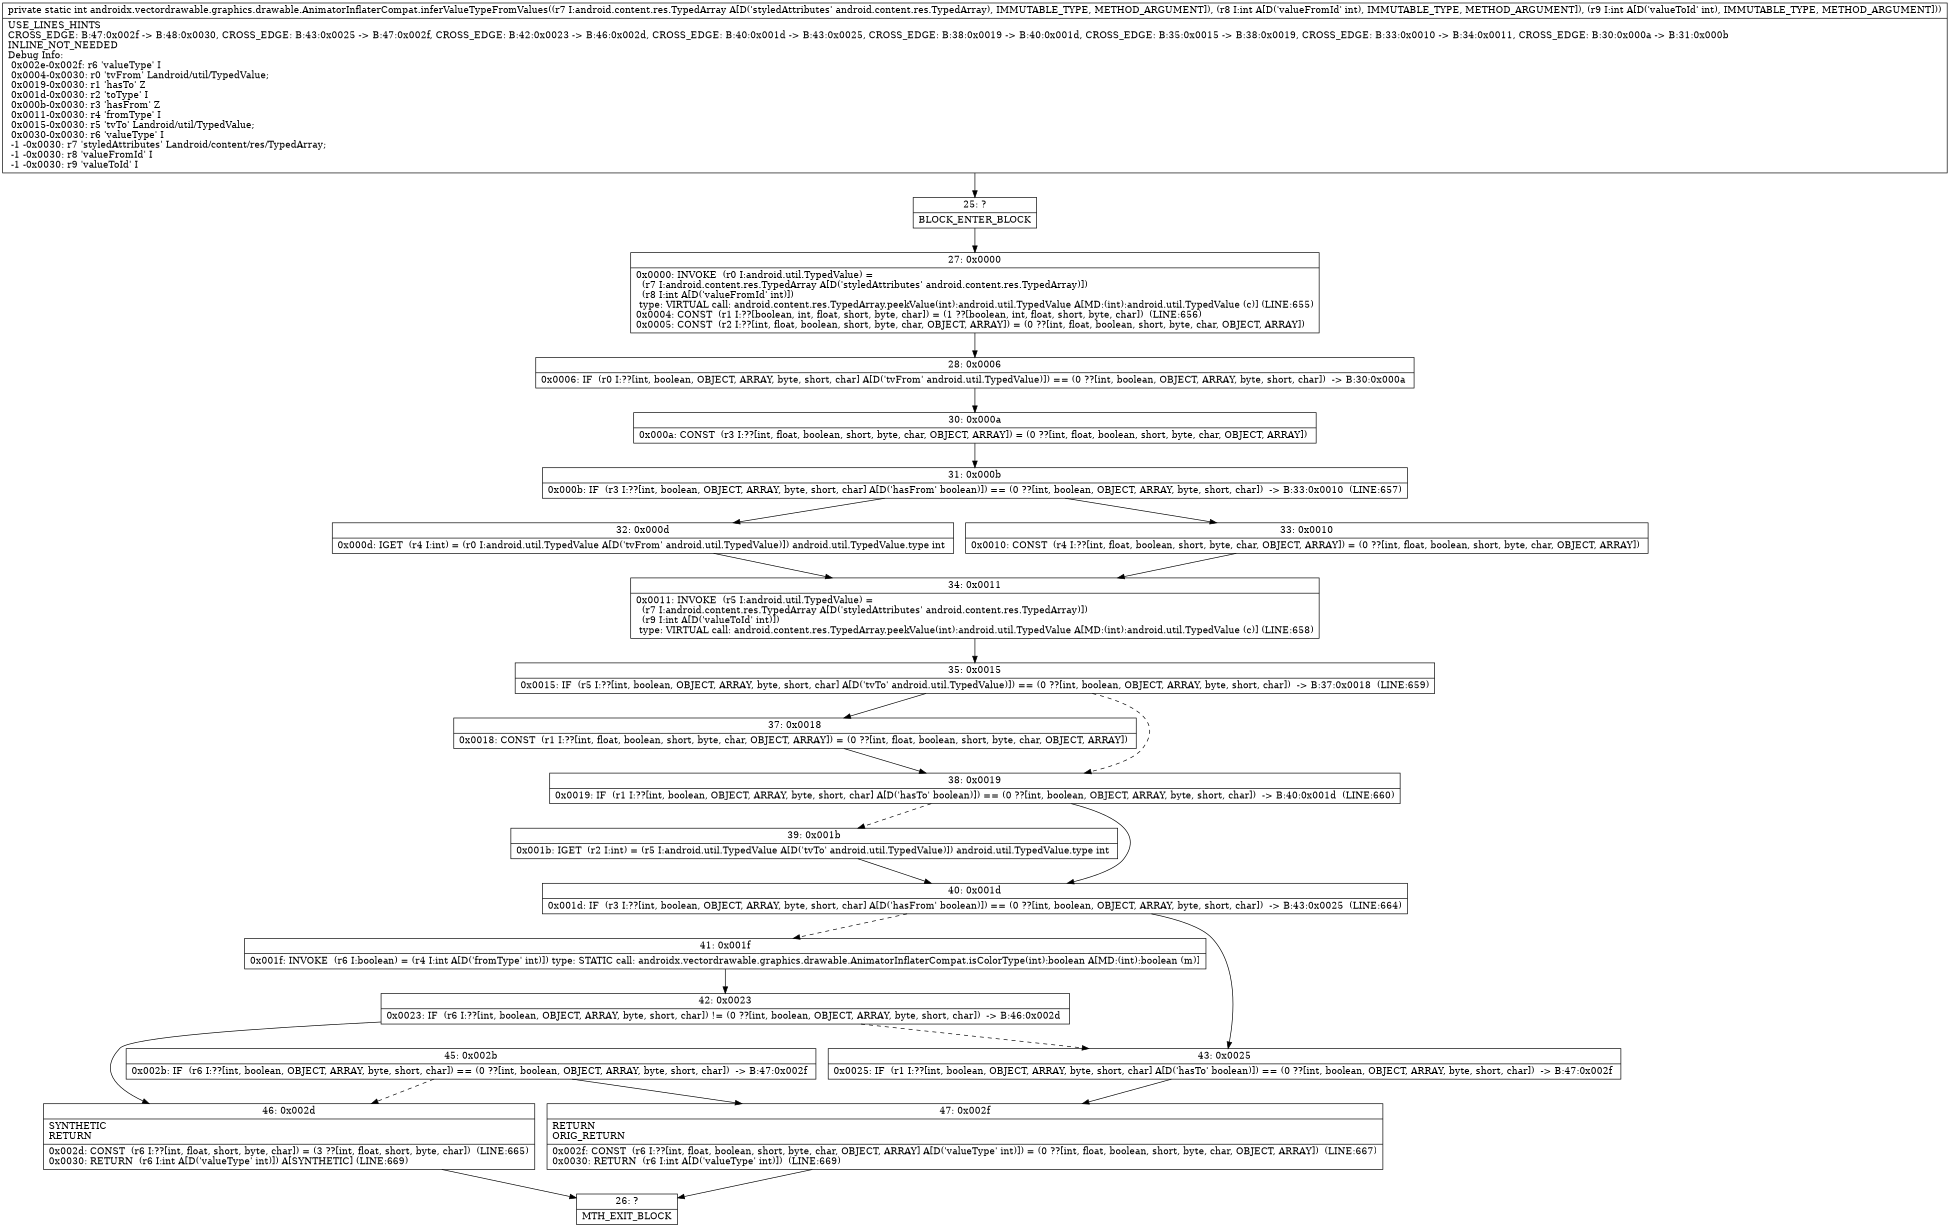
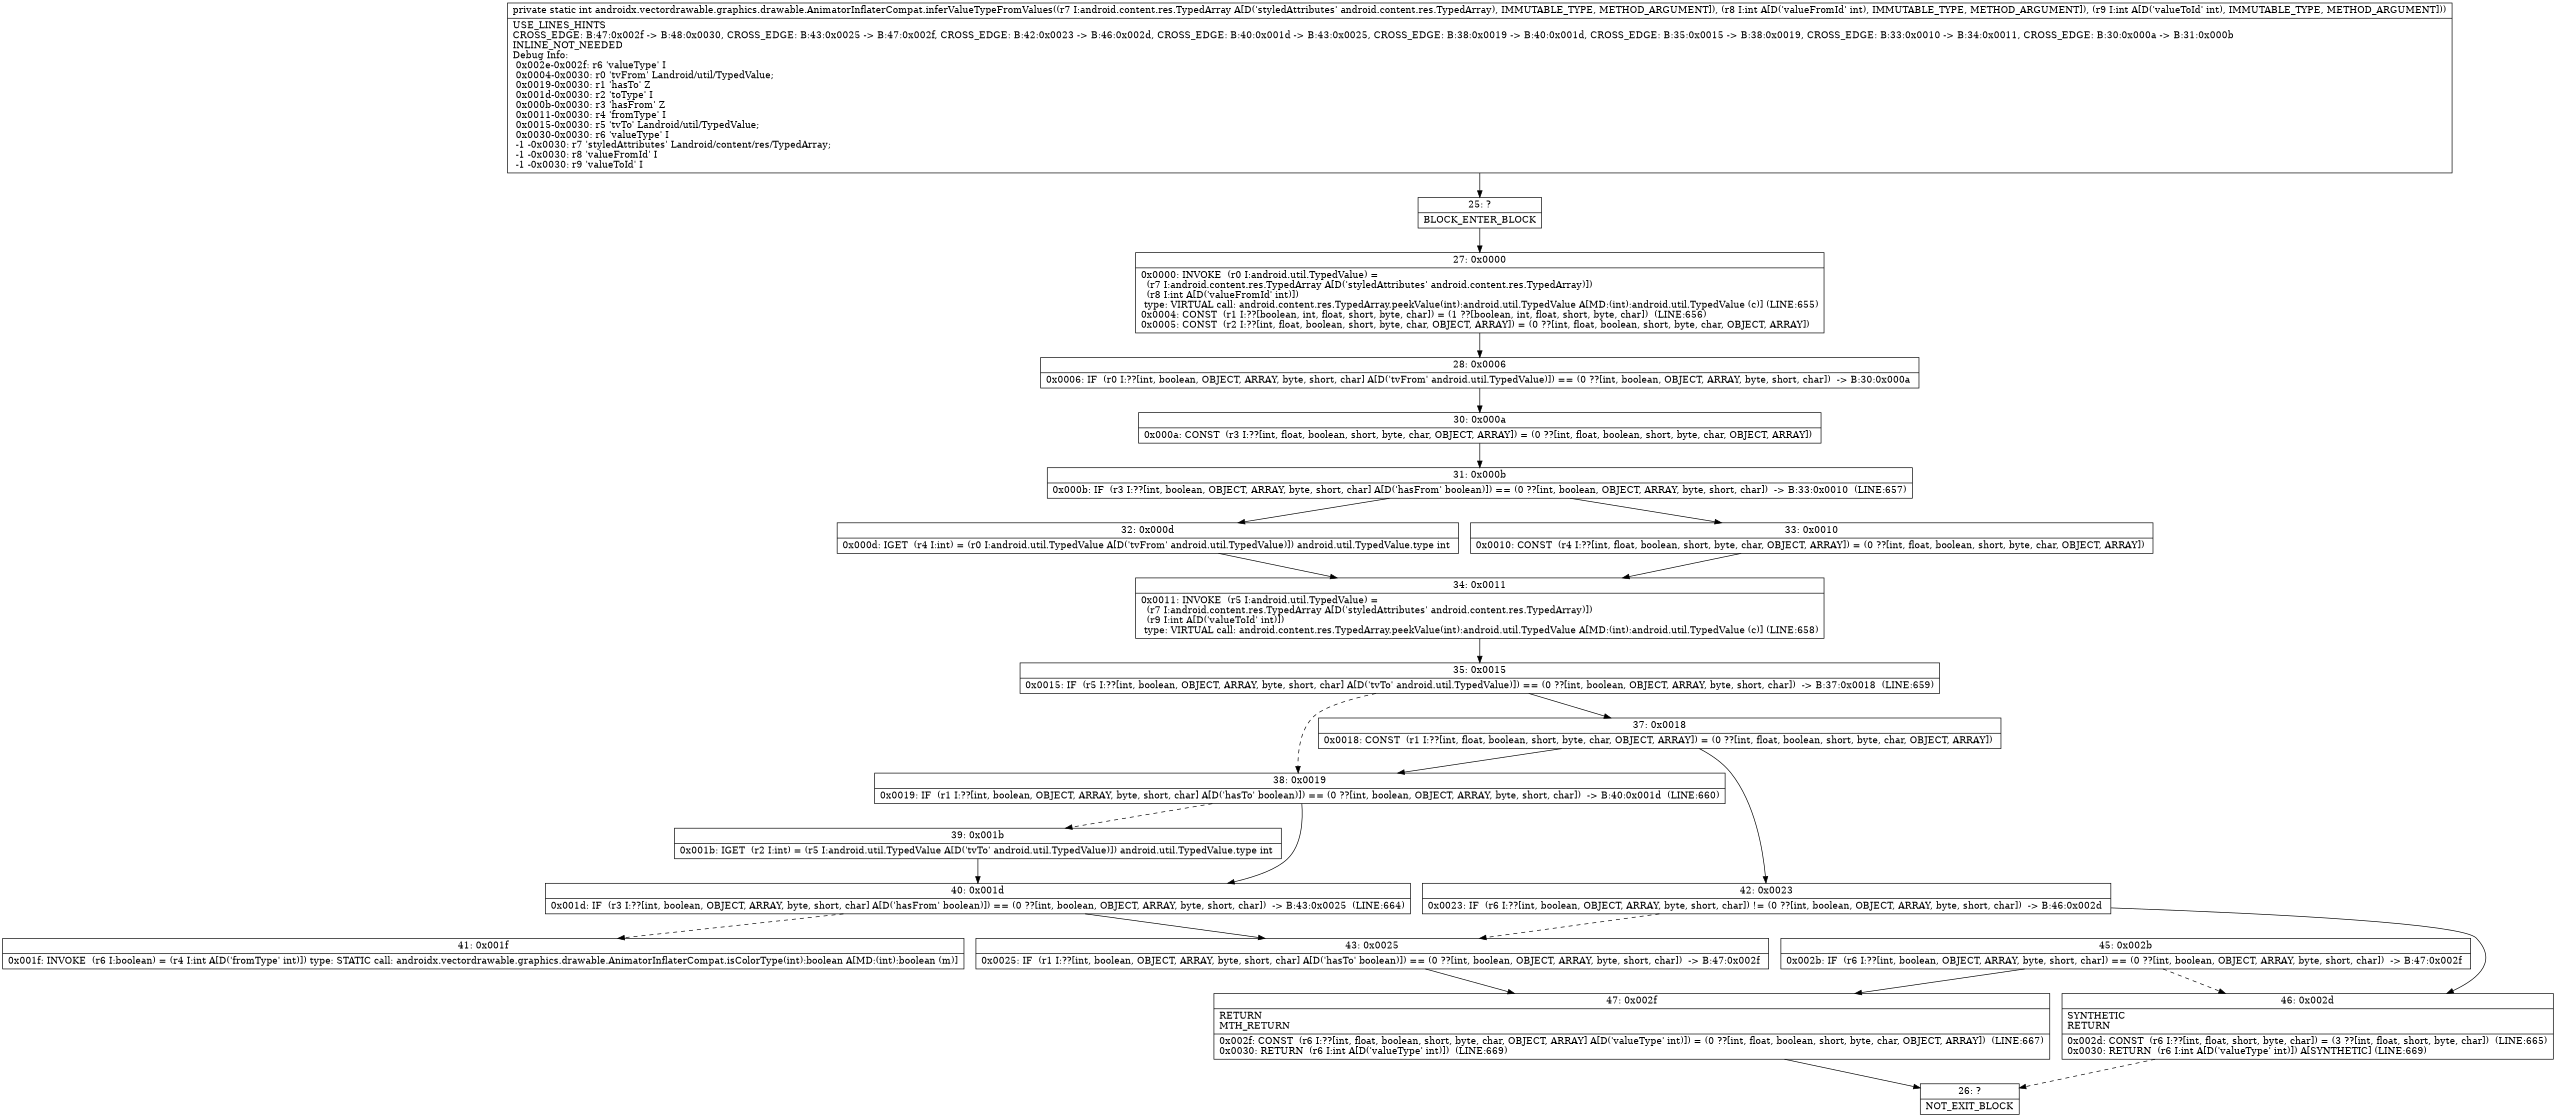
(725, 978) -> (1748, 803)
(589, 1136) -> (1255, 1026)
(506, 1183) -> (2090, 1073)
(627, 1217) -> (1970, 1106)
